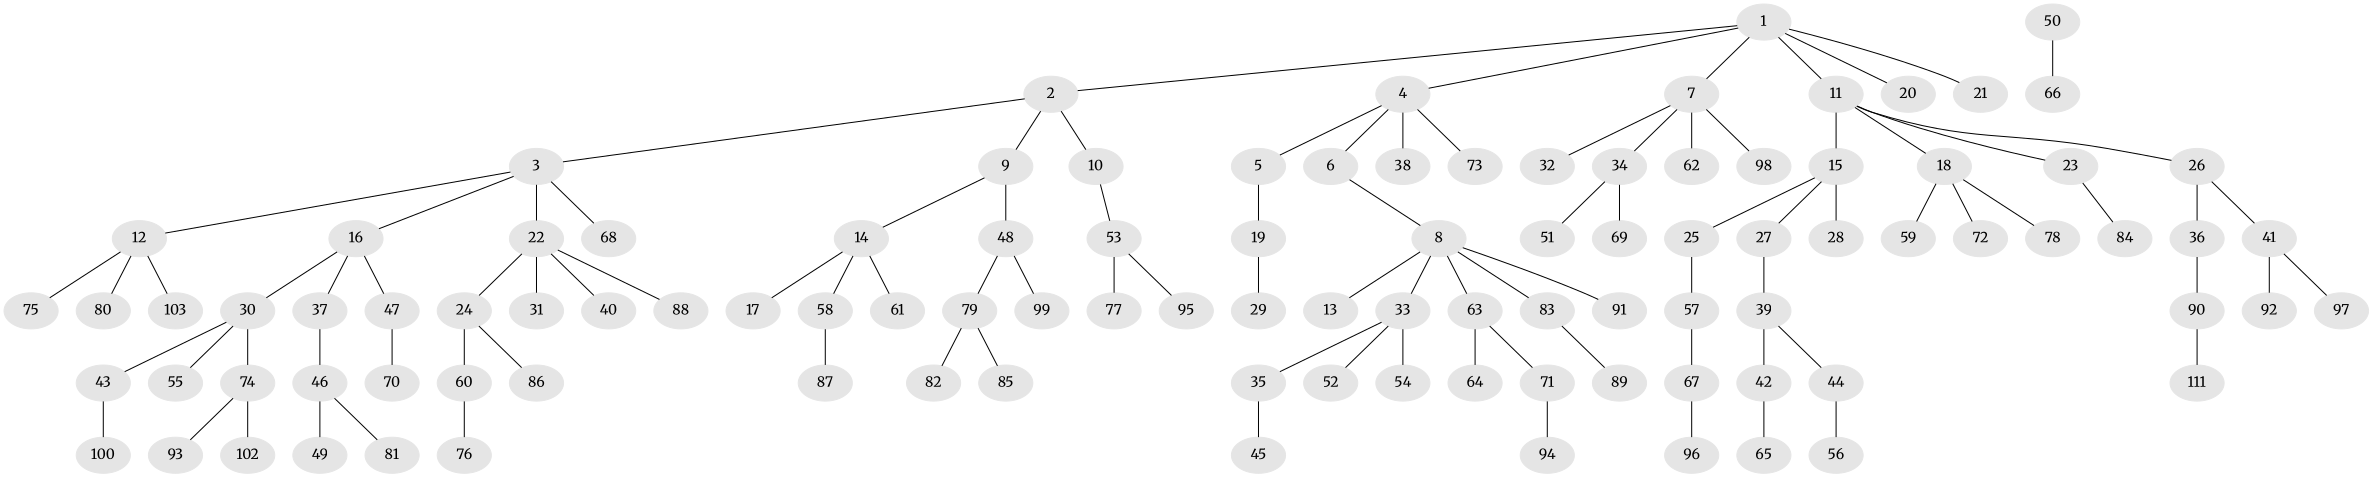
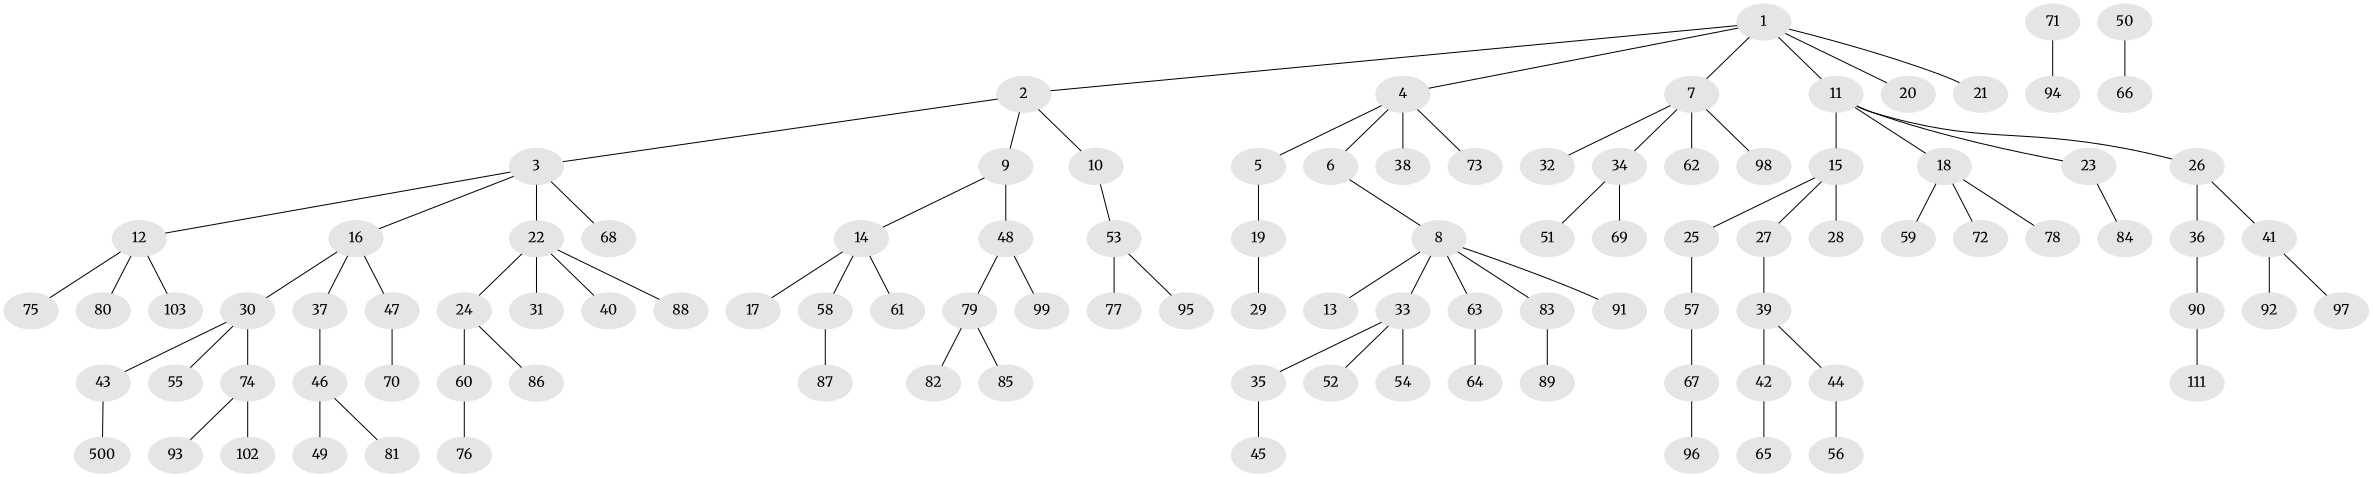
(1511, 347) -> none
(103, 455) -> (102, 455)
